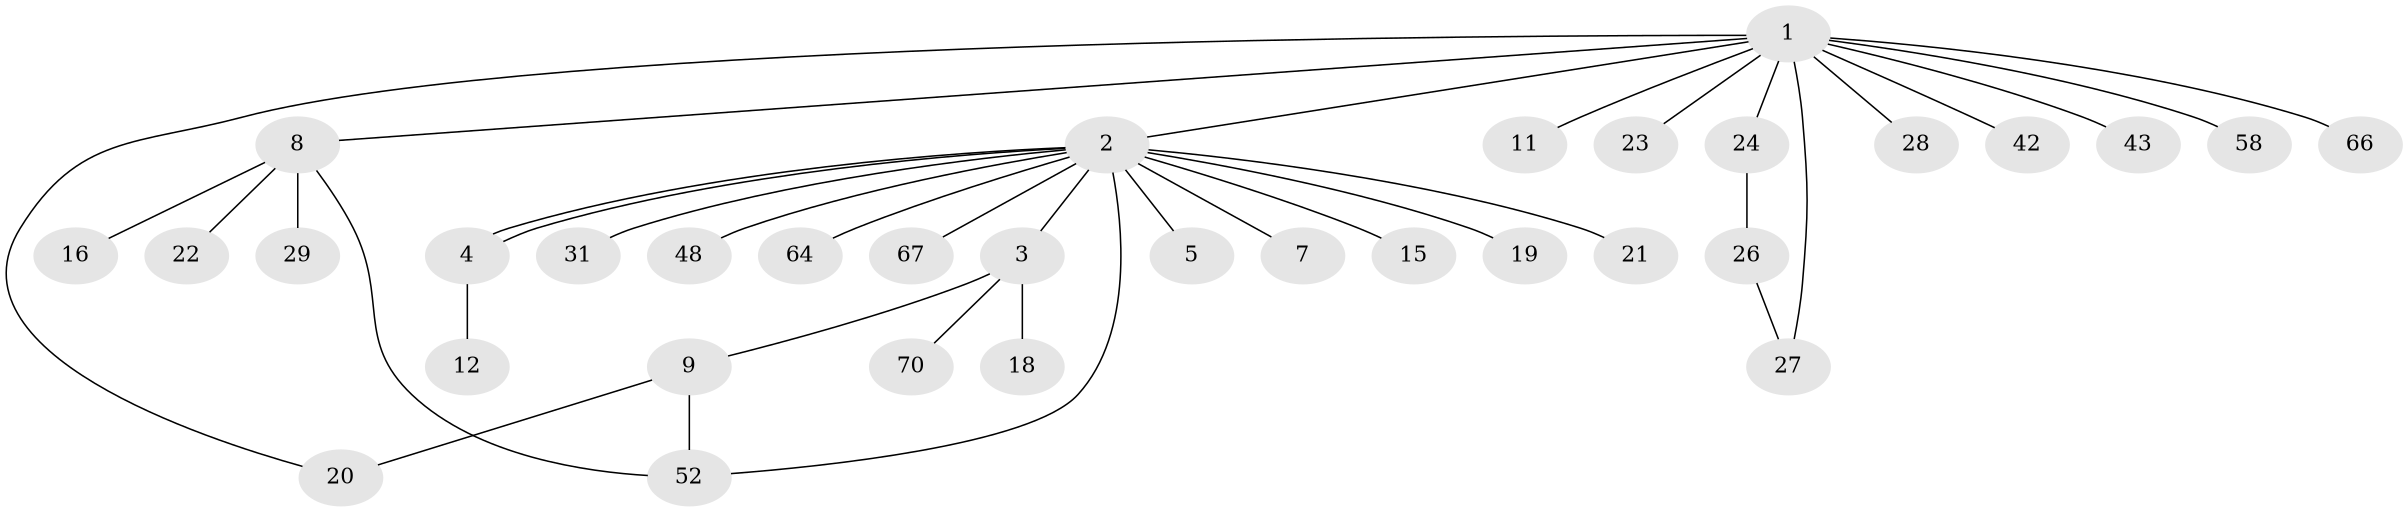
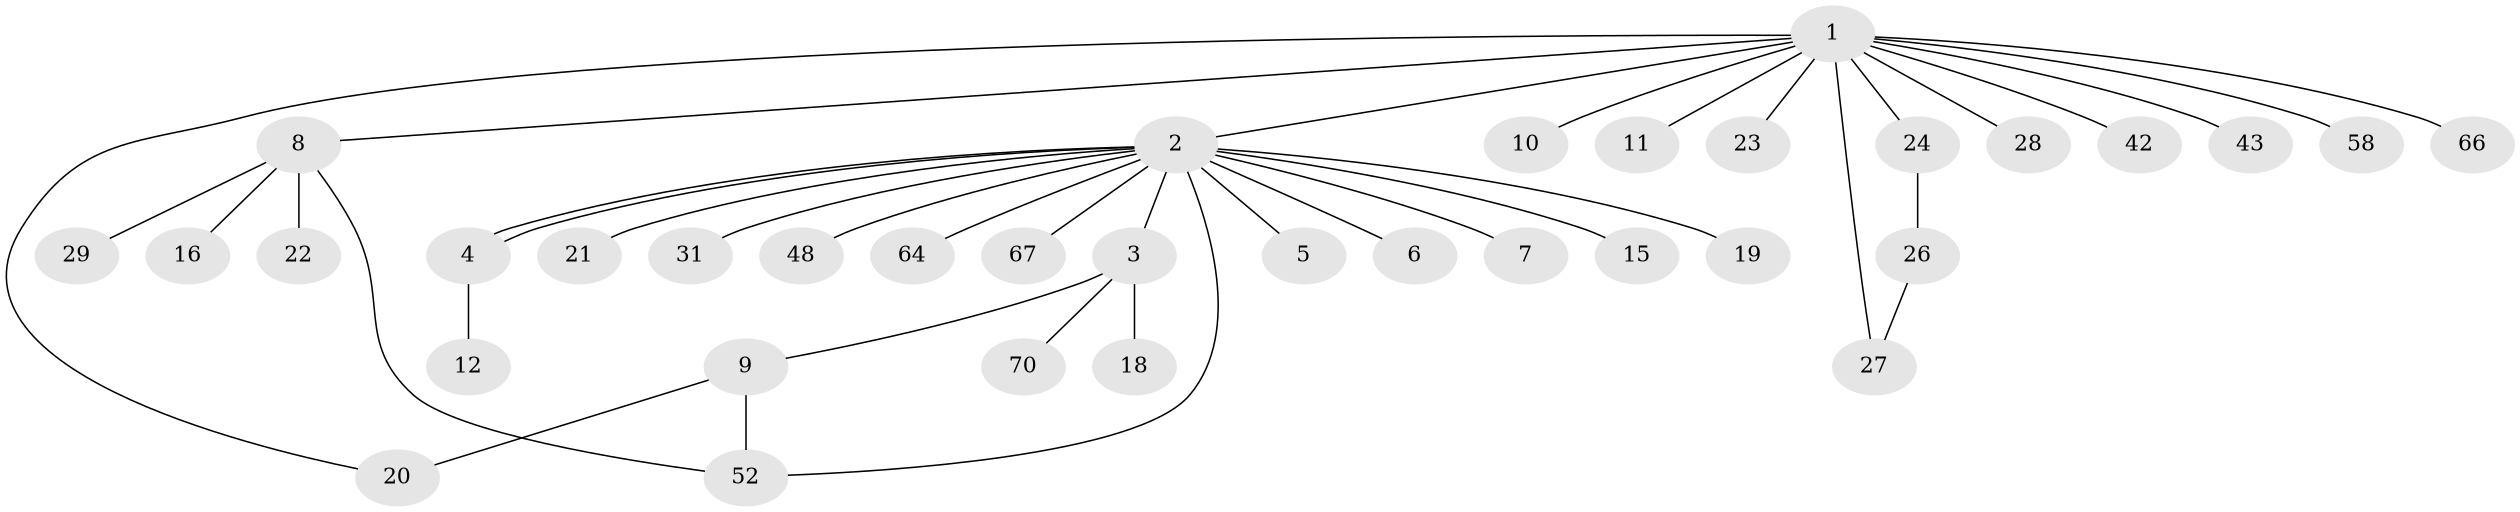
none -> (1526, 145)
none -> (1415, 256)
